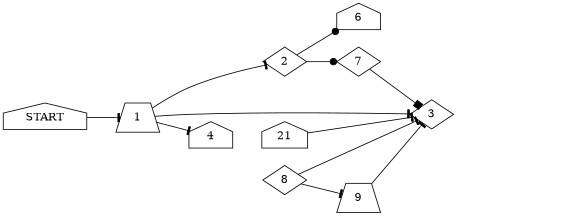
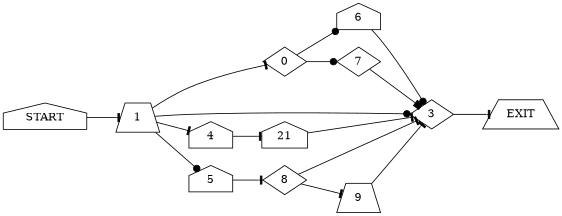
(285, 62) -> (285, 62)
none -> (398, 63)
(280, 113) -> (280, 113)
none -> (521, 114)
none -> (245, 136)
none -> (211, 180)
